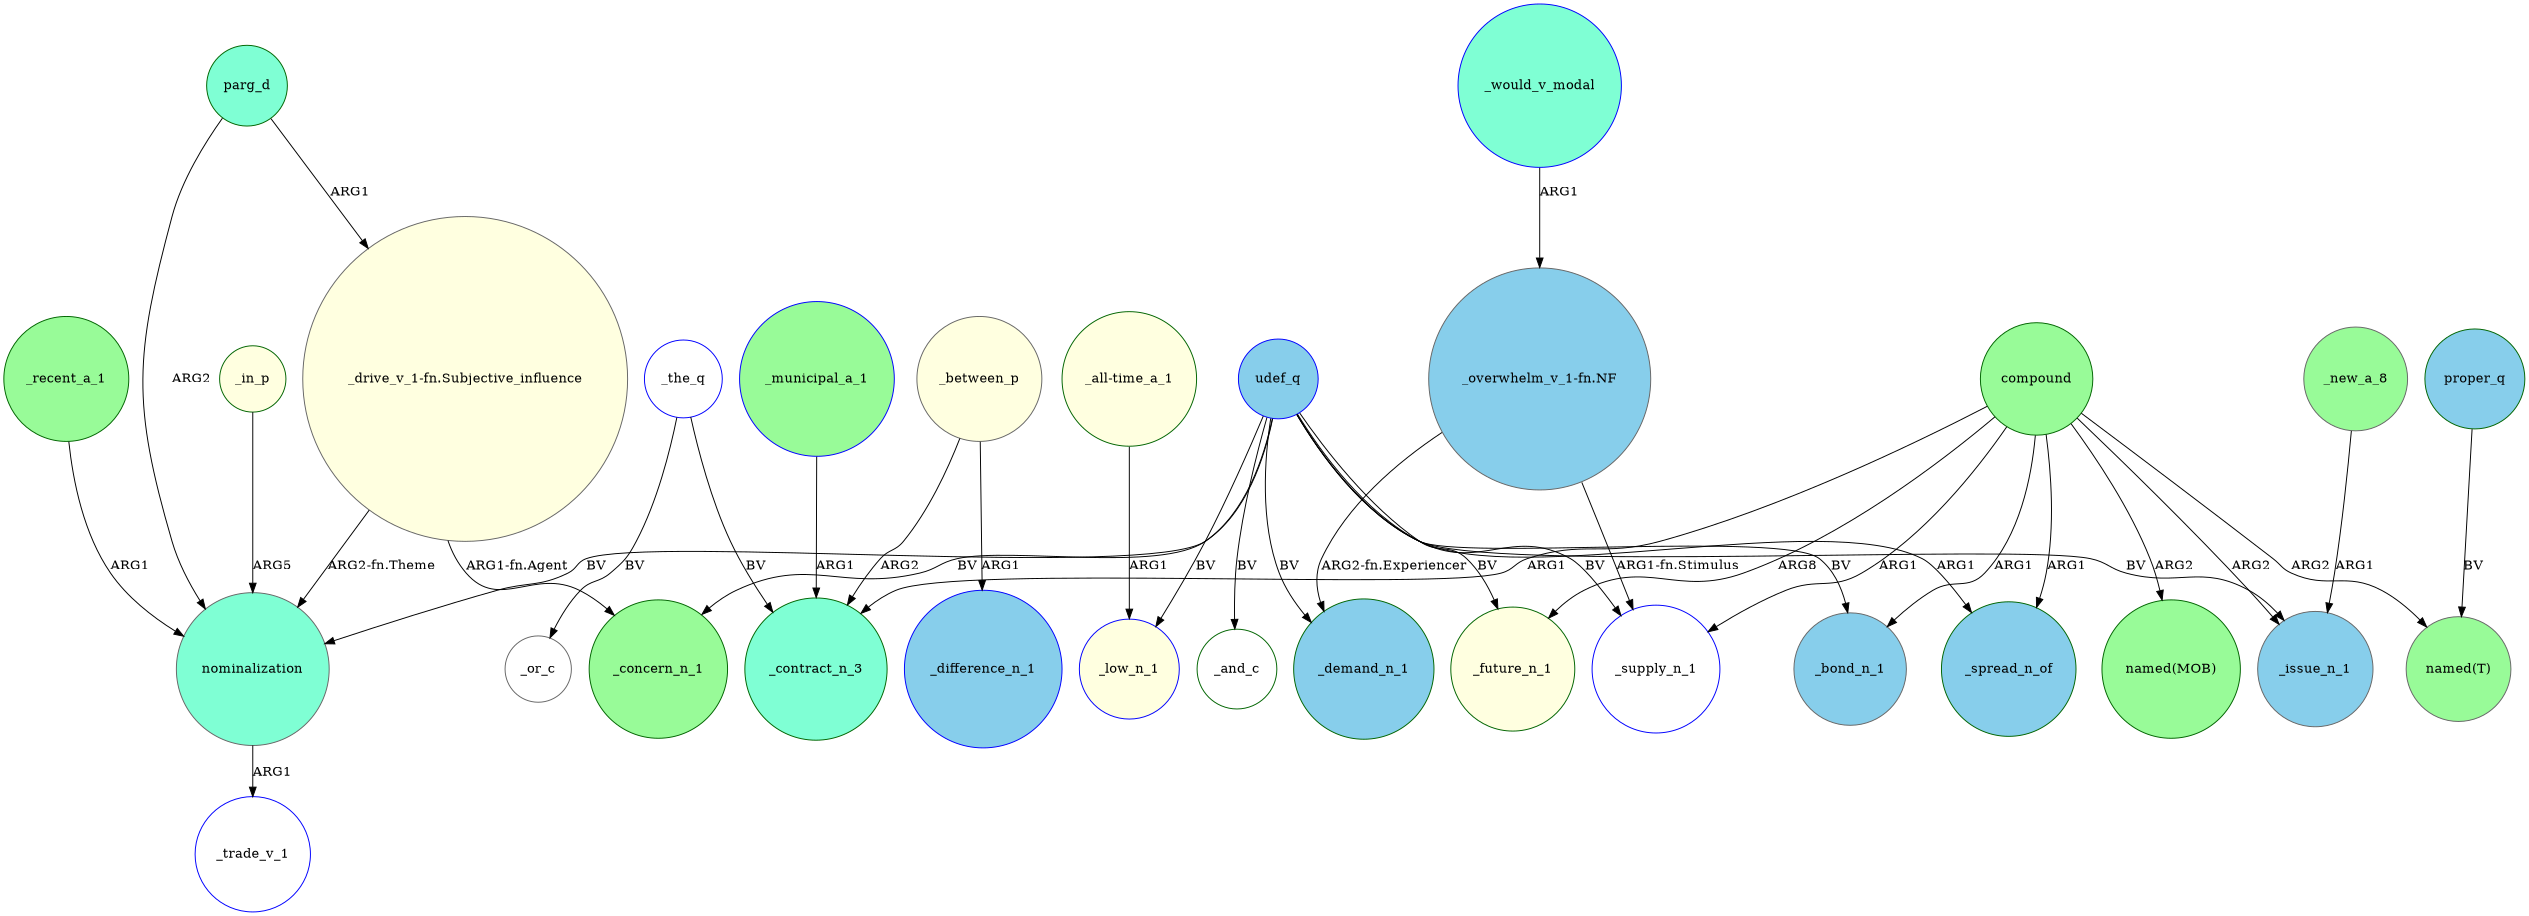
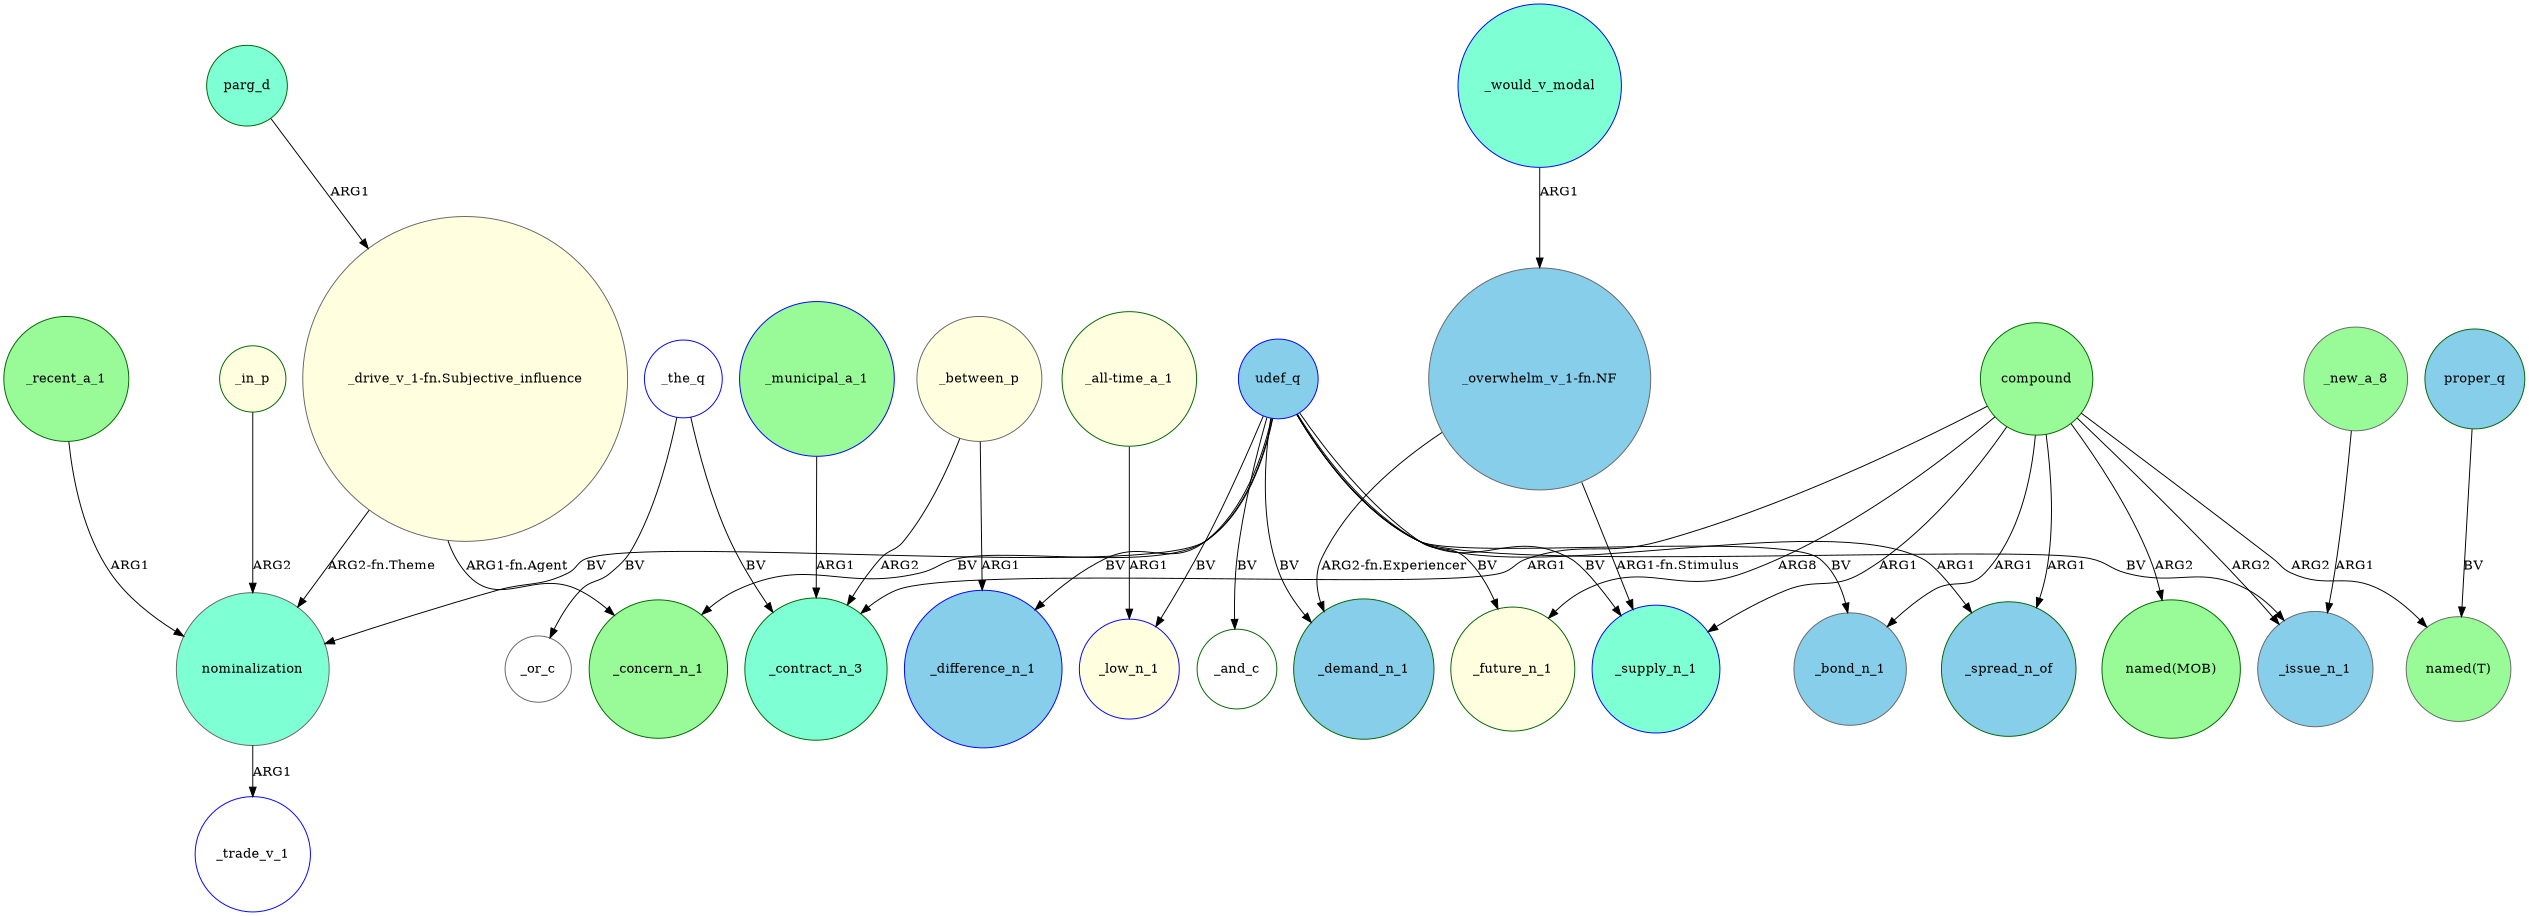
(144, 356) -> none
none -> (1188, 551)
(272, 566) -> (272, 566)
(1656, 669) -> (1656, 669)
